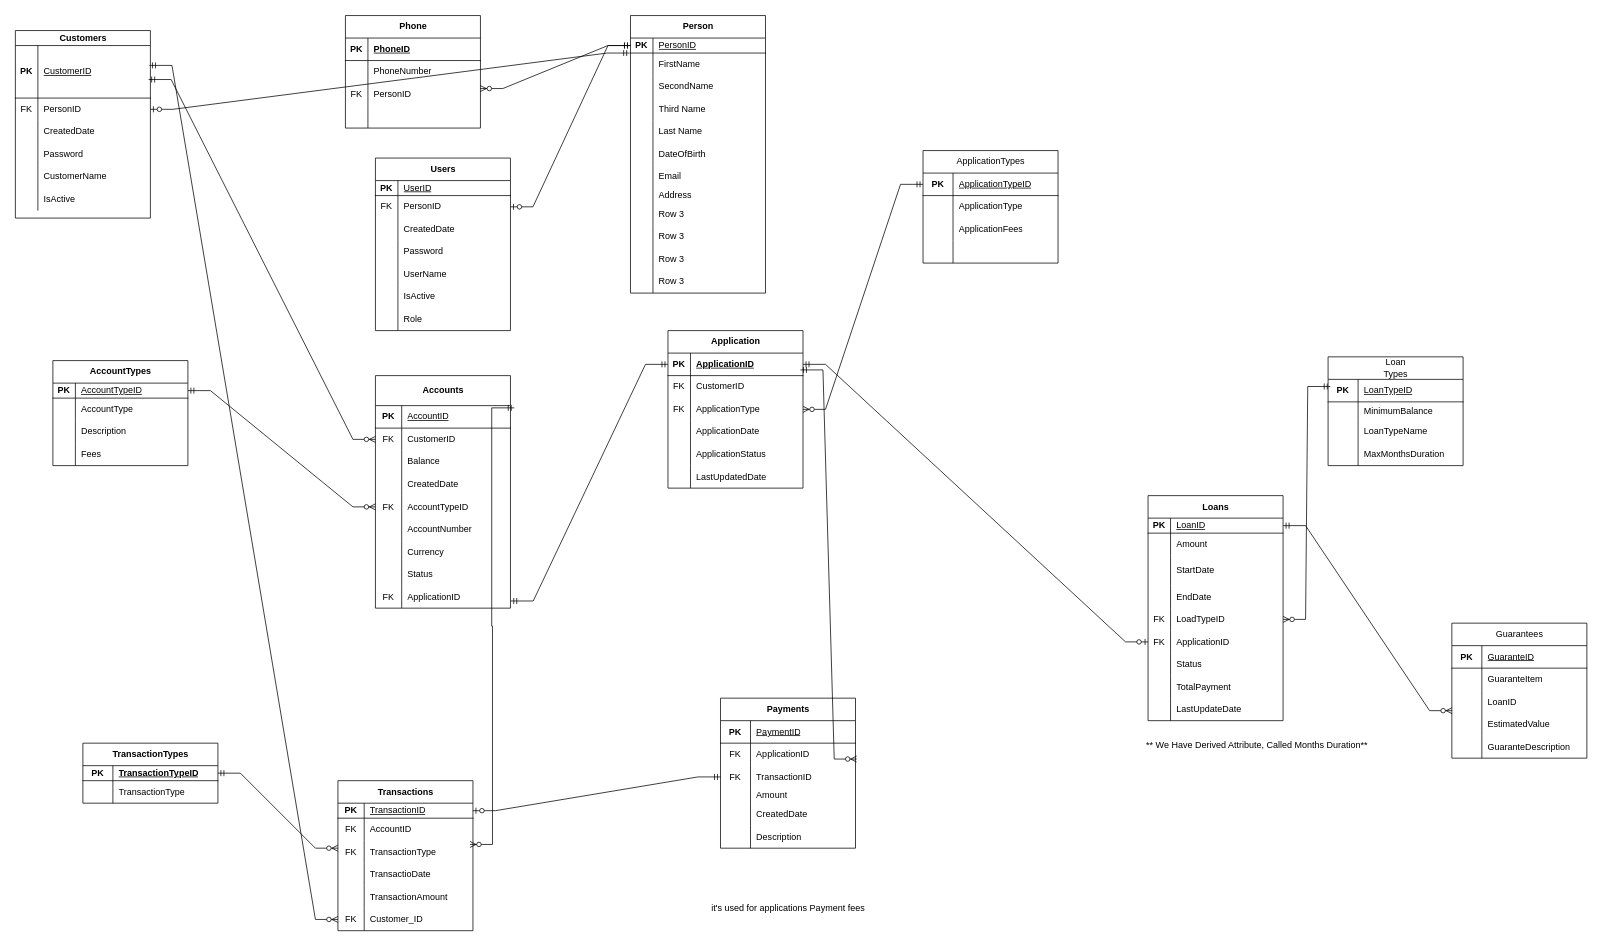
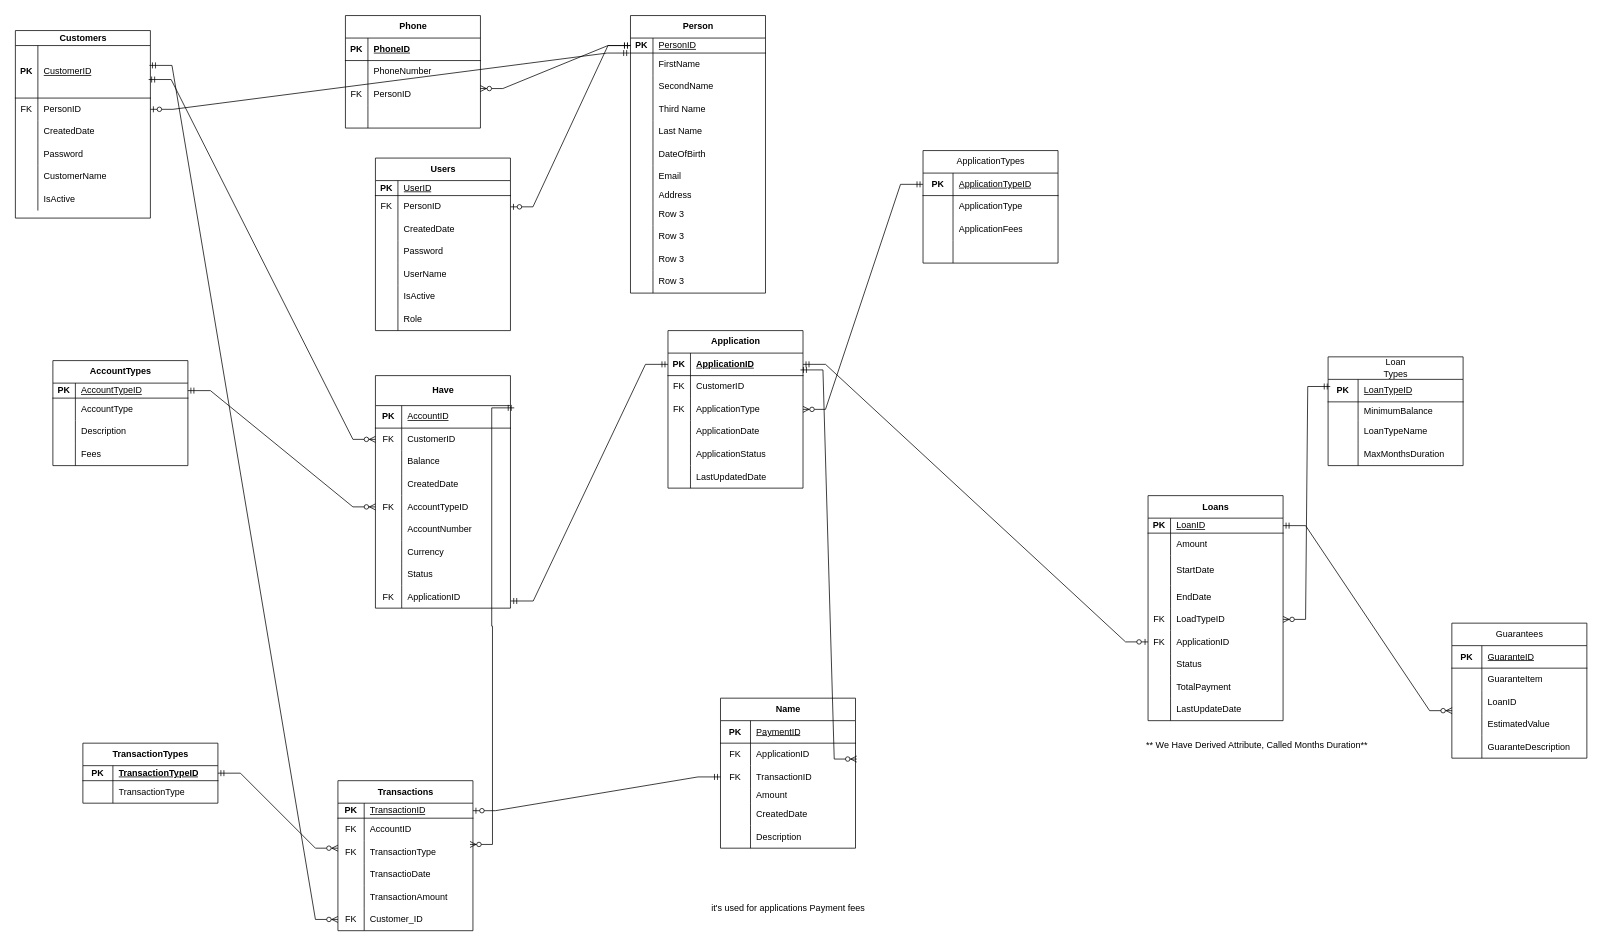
(443, 390) -> (443, 390)
(788, 709) -> (788, 709)
